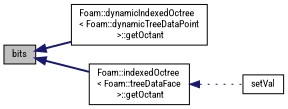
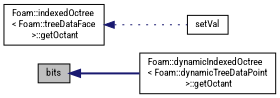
(67, 66) -> none
